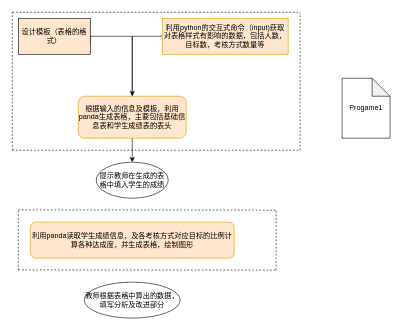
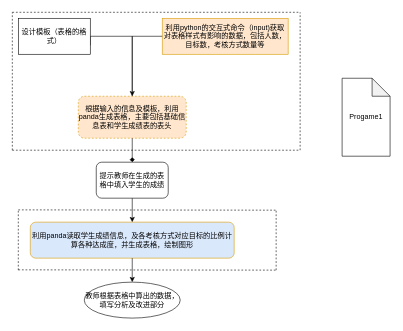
(54, 36) -> (54, 36)
(366, 108) -> (366, 117)
(132, 117) -> (132, 117)
(132, 156) -> (132, 156)
(132, 180) -> (132, 180)
none -> (132, 216)
(132, 240) -> (132, 240)
none -> (132, 276)
